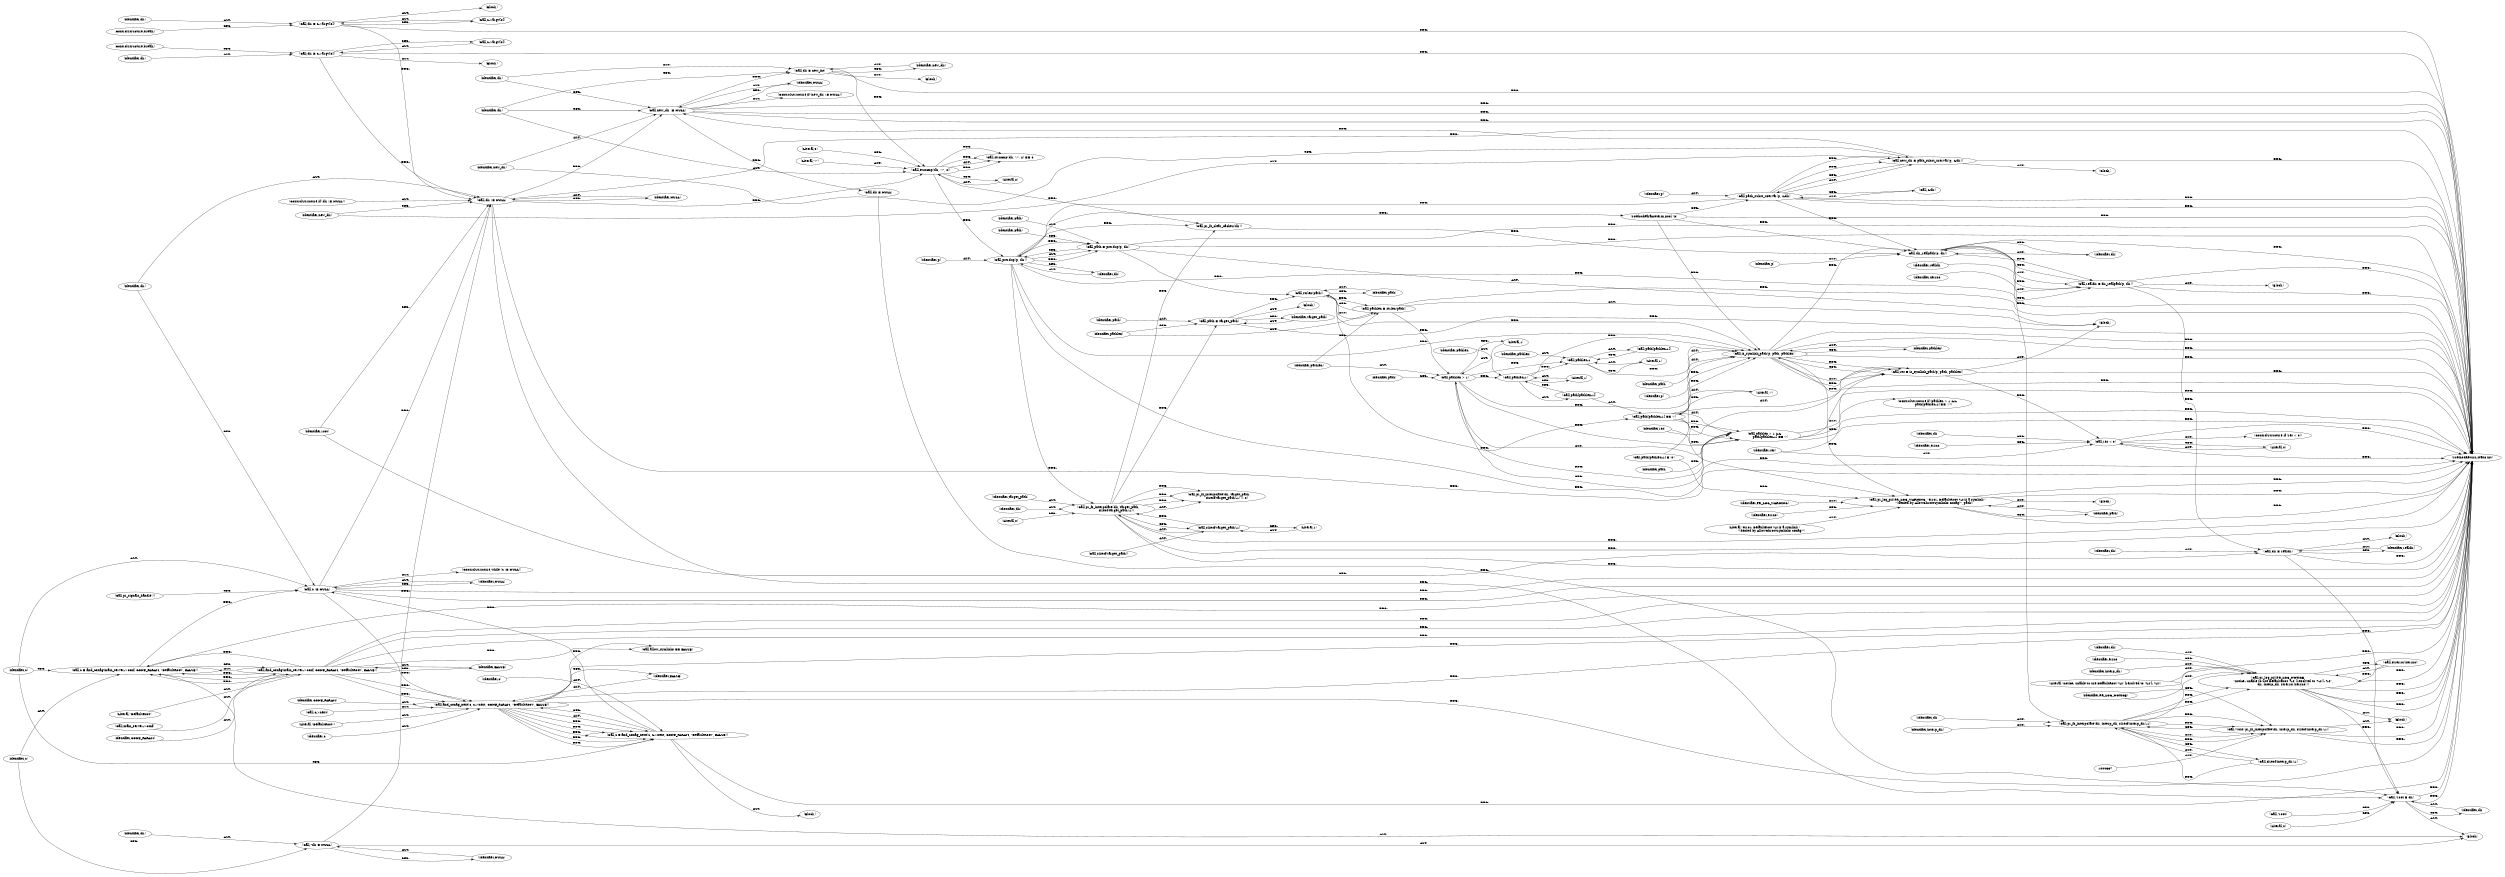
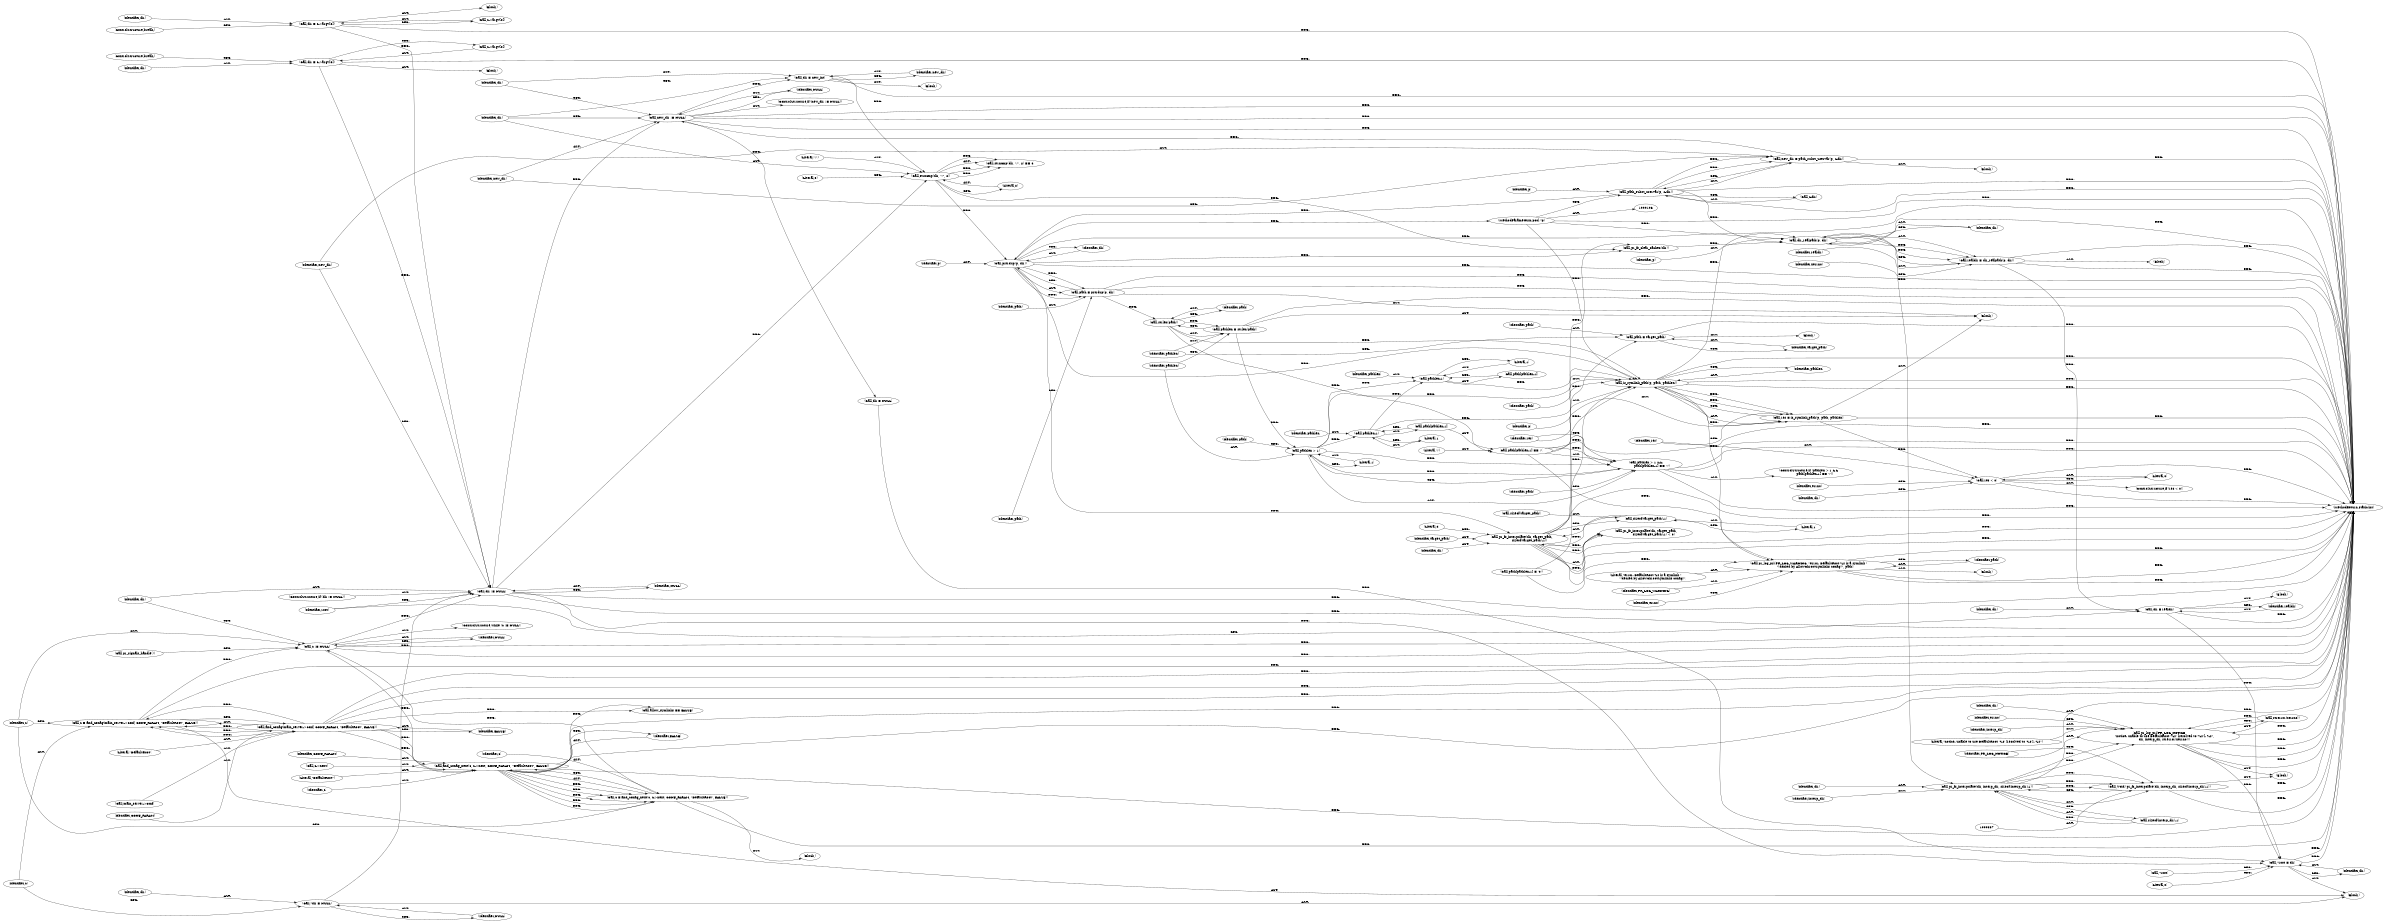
none -> (1646, 208)
(1261, 306) -> none
(1711, 396) -> none
